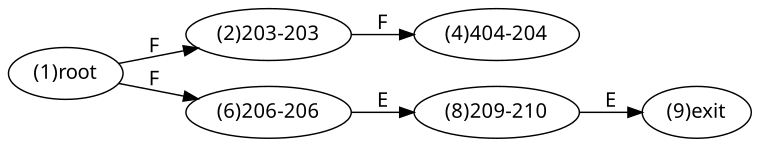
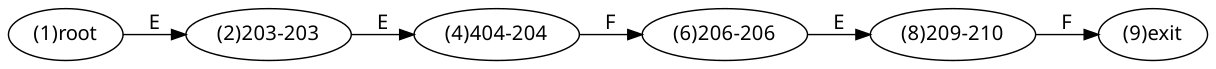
(383, 24) -> (383, 24)
(155, 47) -> (155, 24)
(151, 90) -> (604, 35)
(611, 102) -> (1067, 24)
